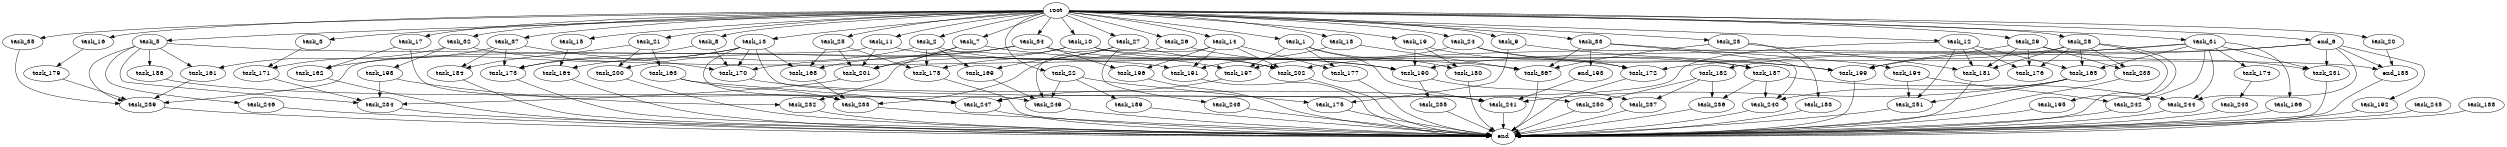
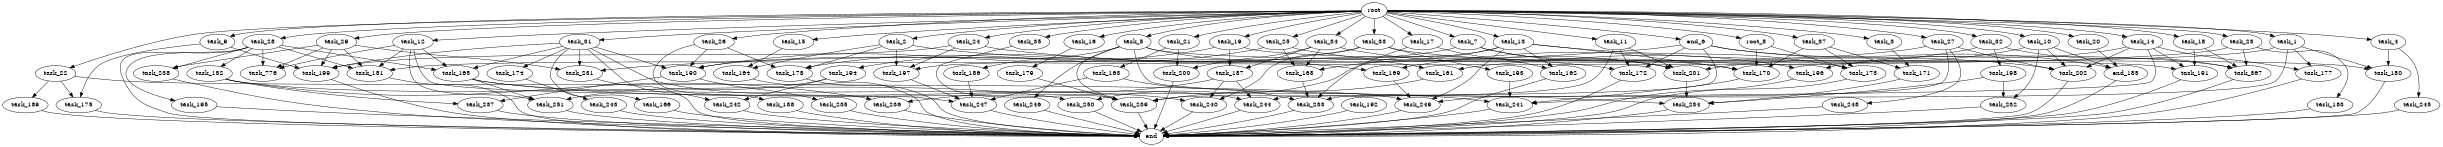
(709, 42) -> (1757, 42)
none -> (2388, 42)
(2406, 61) -> none
(450, 74) -> none
(1591, 74) -> (1510, 74)
(2030, 74) -> (263, 74)
none -> (653, 75)
